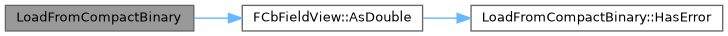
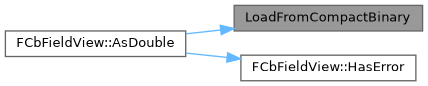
(211, 18) -> (203, 32)
(597, 18) -> (328, 68)
